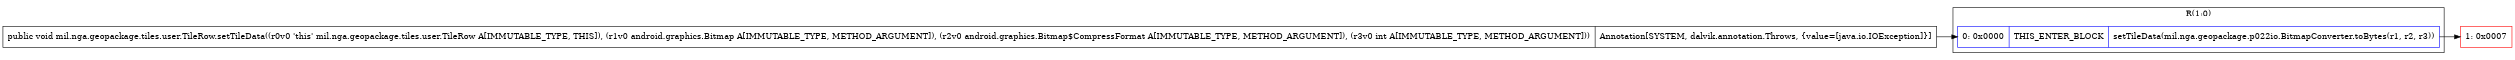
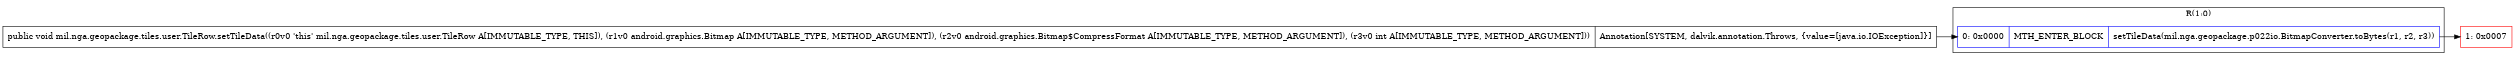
(2059, 37) -> (2059, 37)
